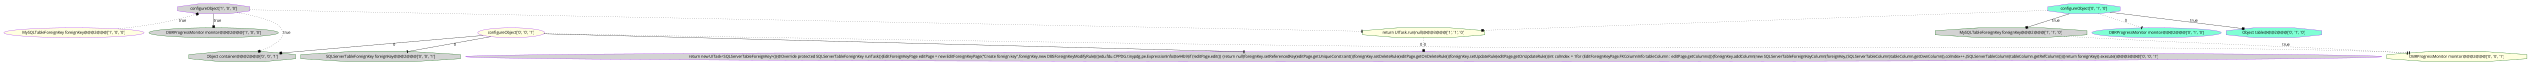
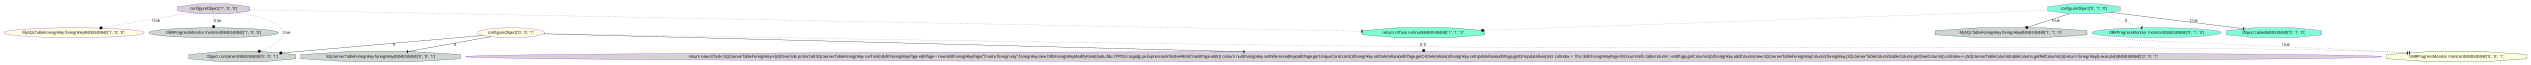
(214, 19) -> (214, 19)
(2176, 20) -> (2176, 20)
(157, 24) -> (147, 20)
(1424, 33) -> (1424, 33)
